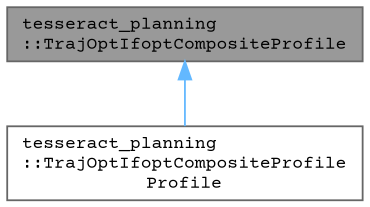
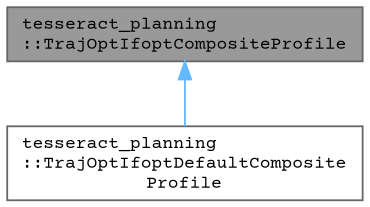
(185, 163) -> (185, 163)
